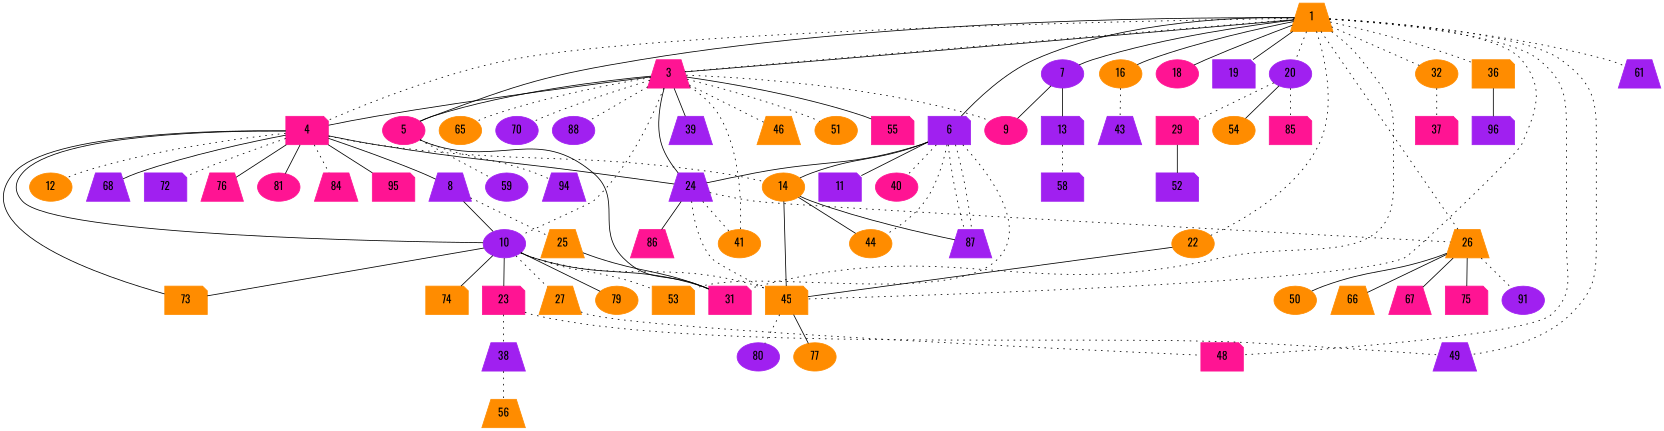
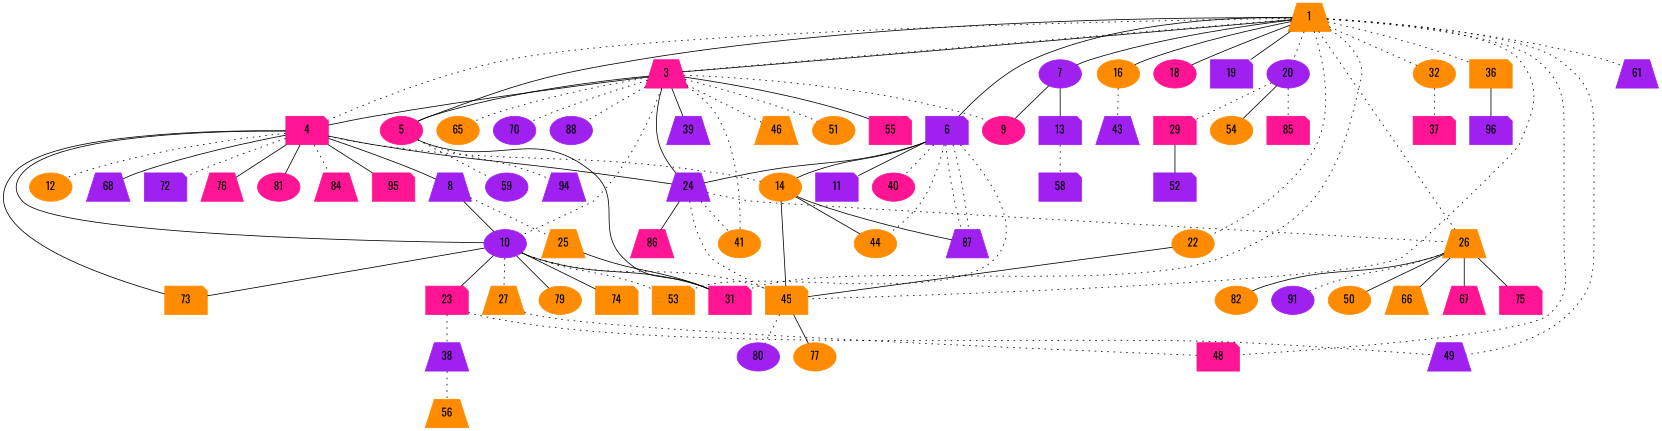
none -> (1236, 300)
